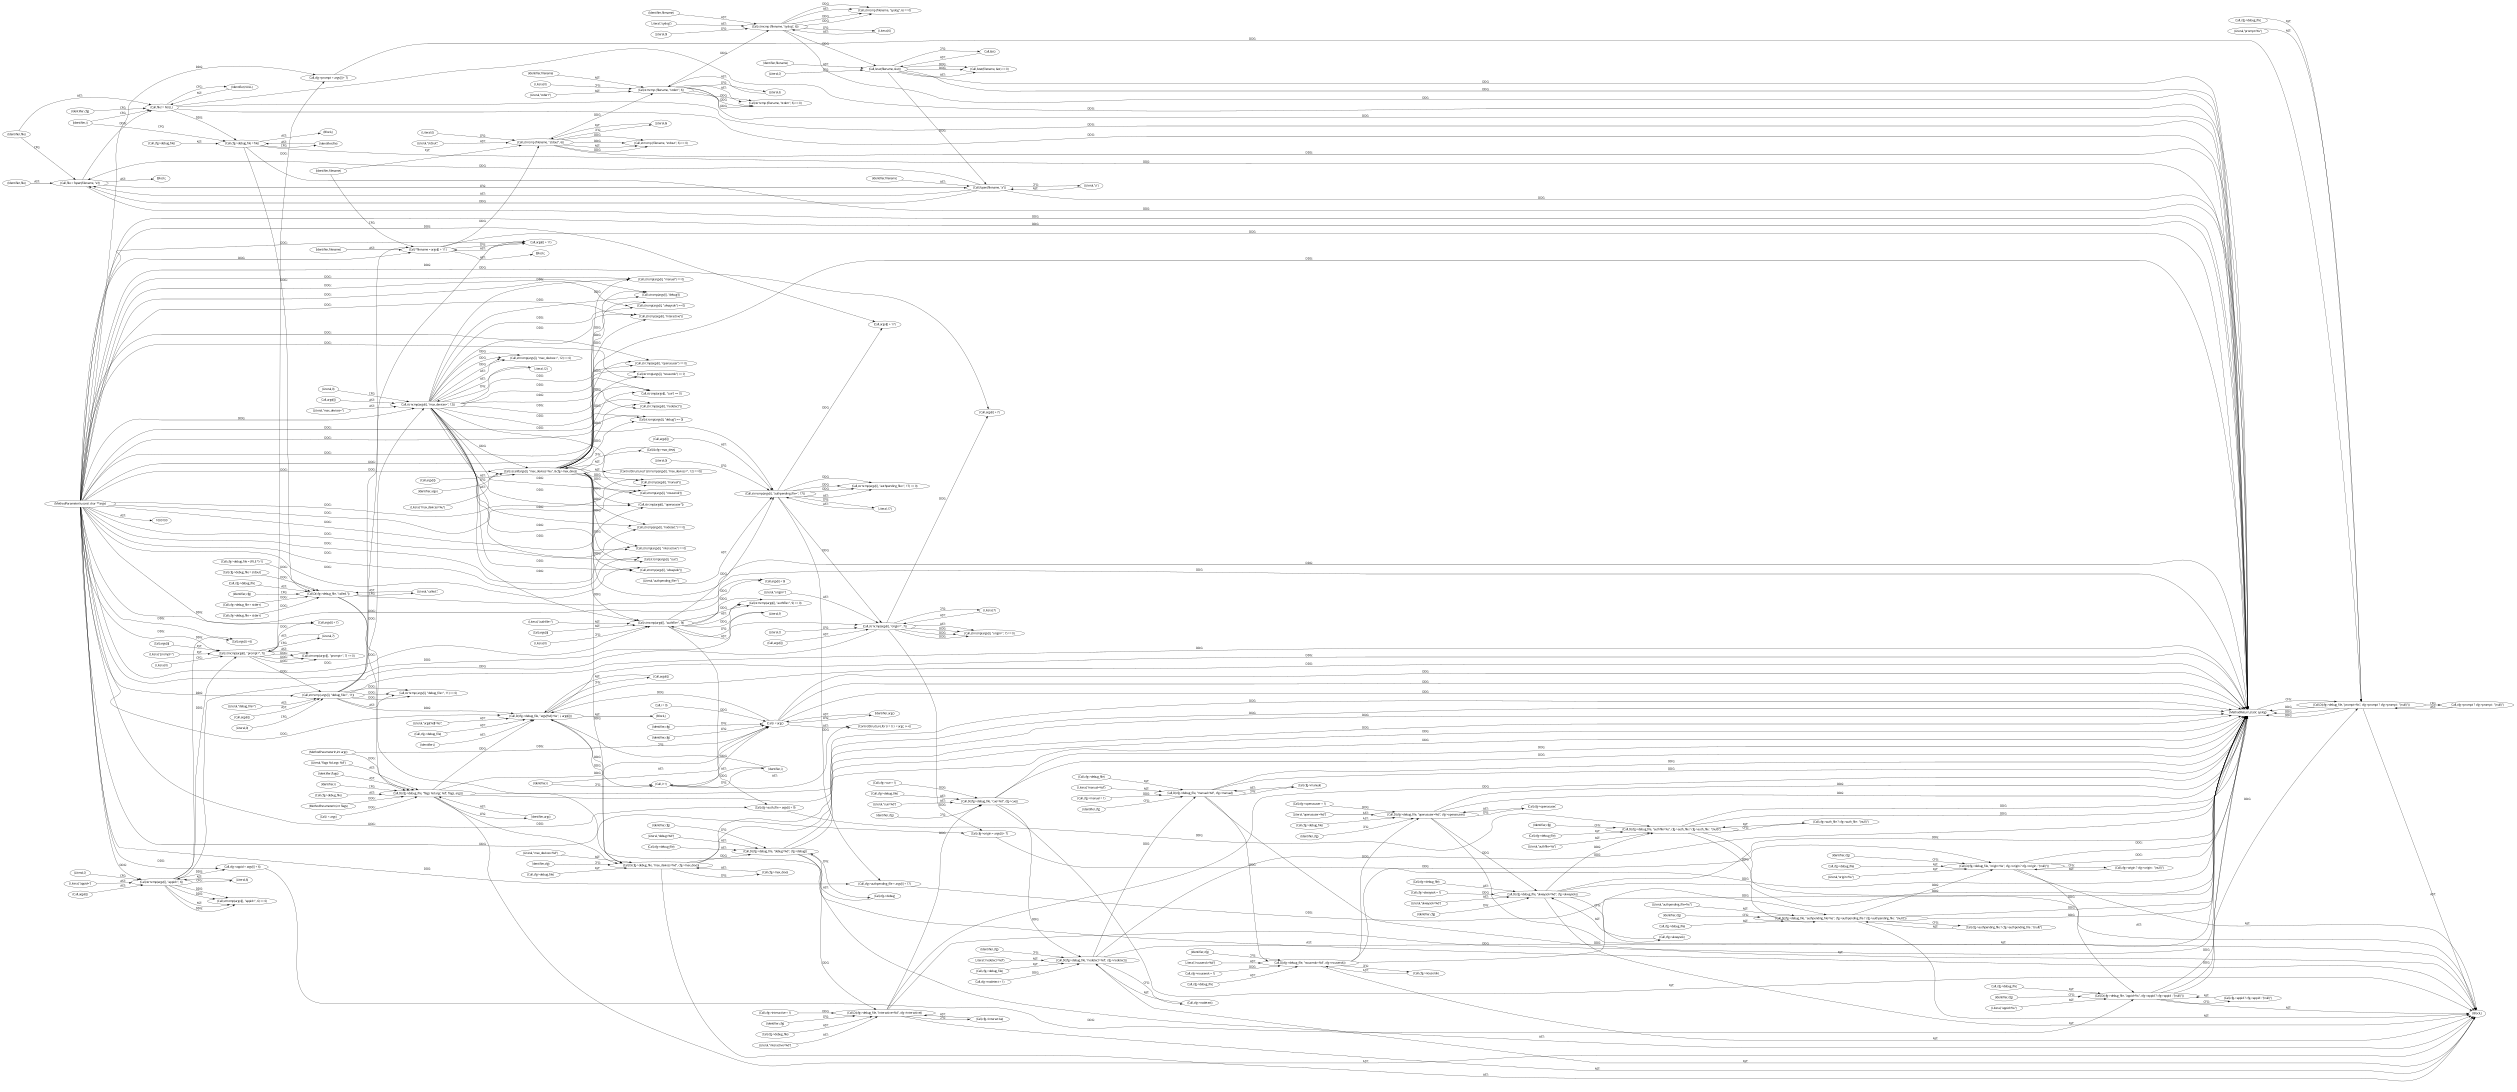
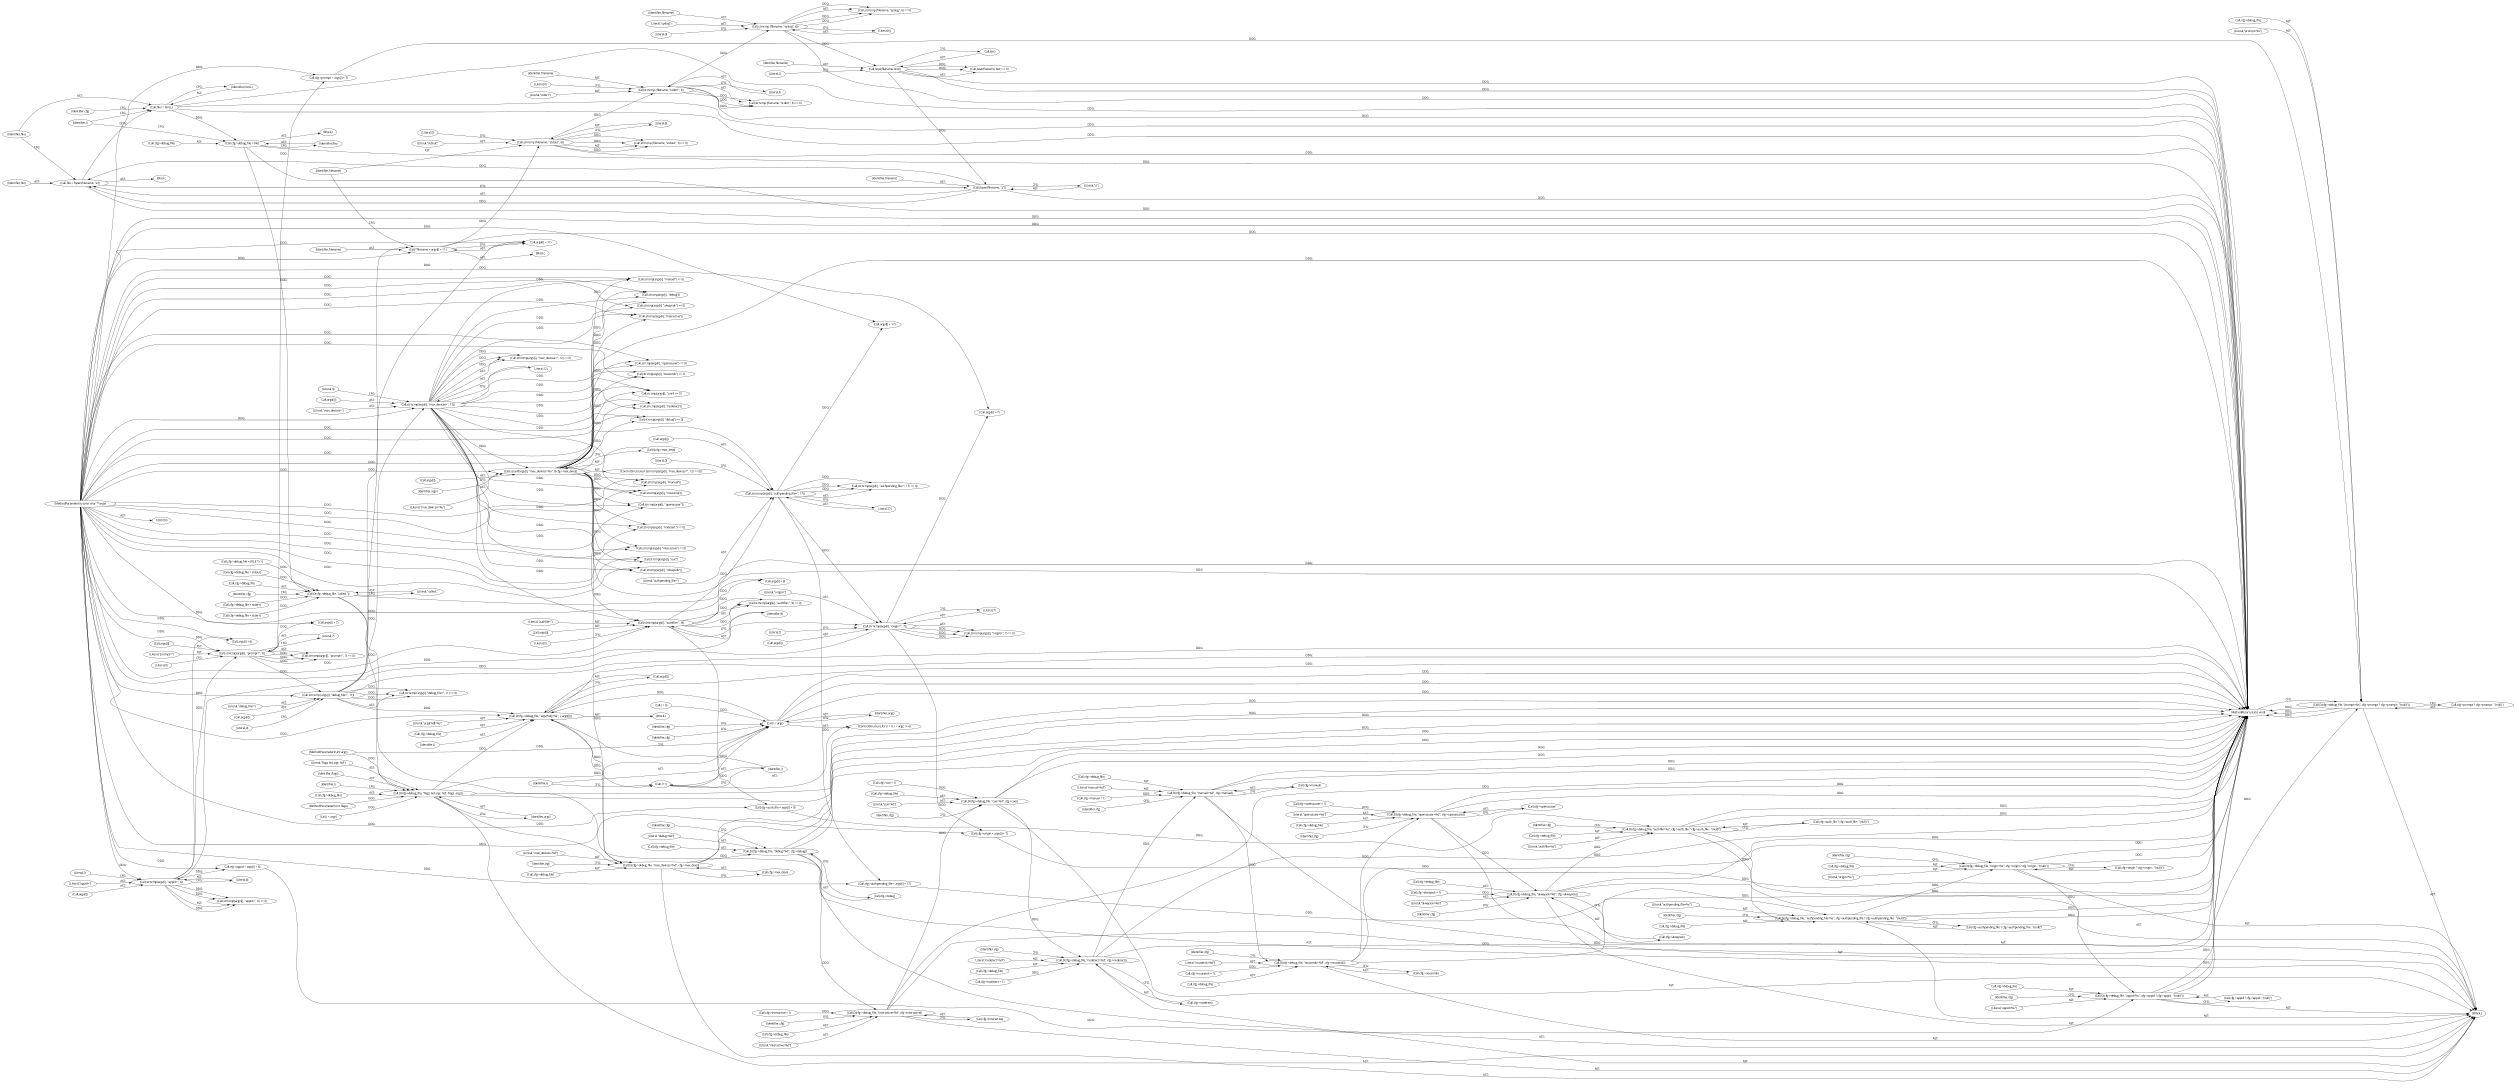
(775, 614) -> (775, 614)
(2248, 713) -> (2248, 713)
